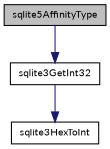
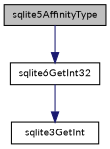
(55, 74) -> (55, 74)
(55, 133) -> (55, 133)
